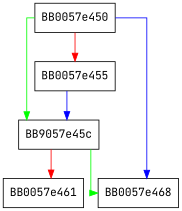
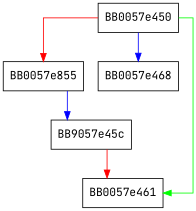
(27, 61) -> (193, 109)
(75, 76) -> (43, 76)
(91, 172) -> none
